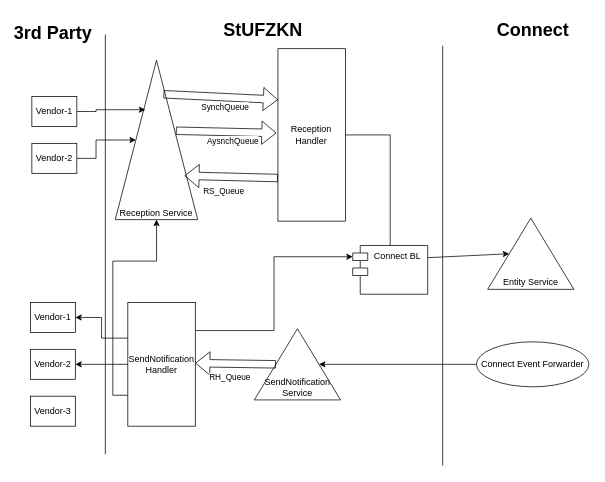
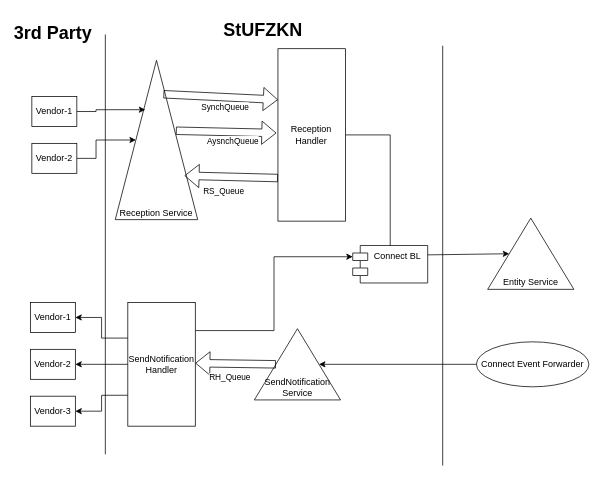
(533, 30) -> none
(157, 245) -> (102, 408)
(390, 270) -> (390, 264)
